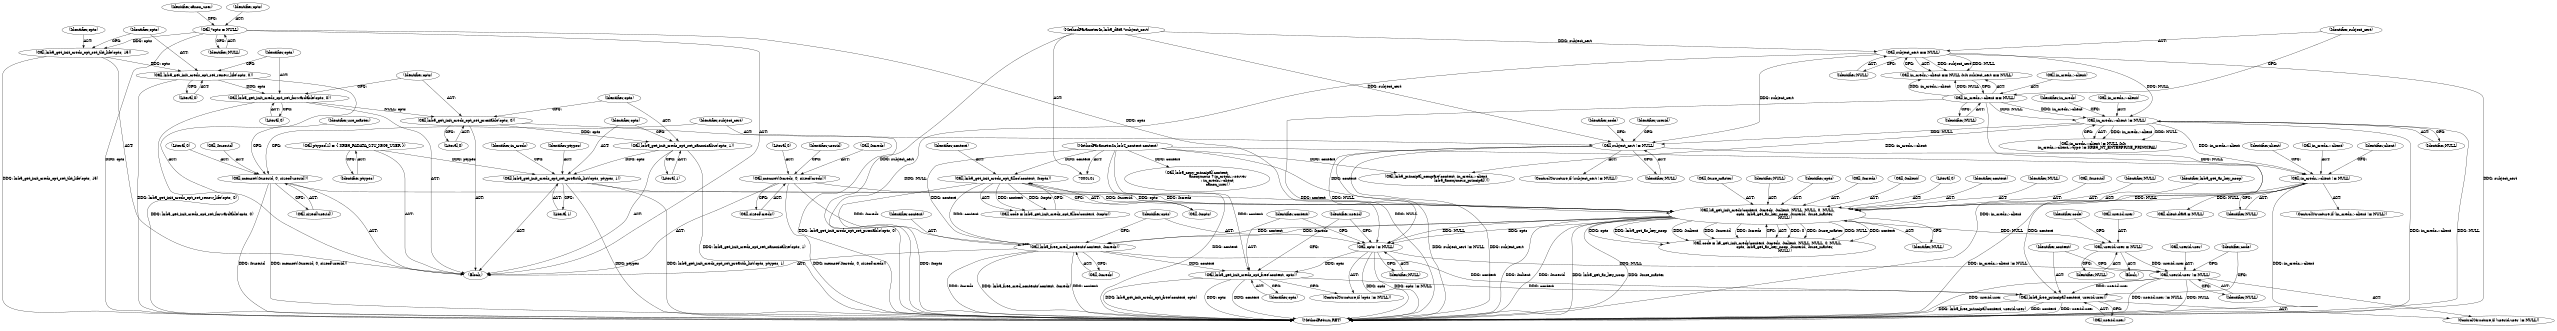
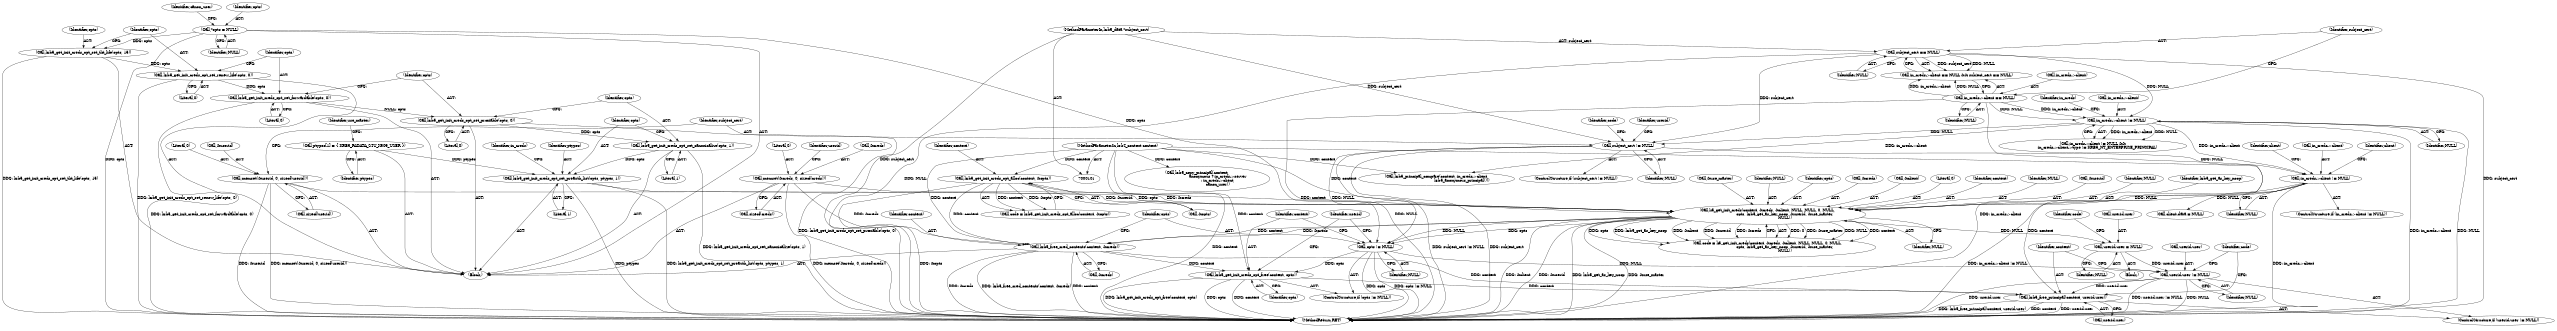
(1575, 41) -> (1575, 41)
(270, 129) -> (352, 132)
(1315, 287) -> (1315, 287)
